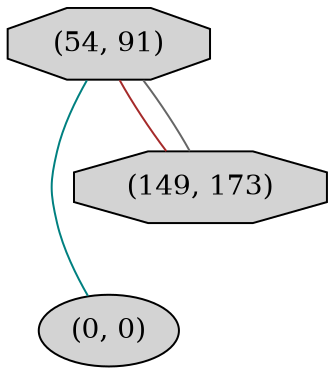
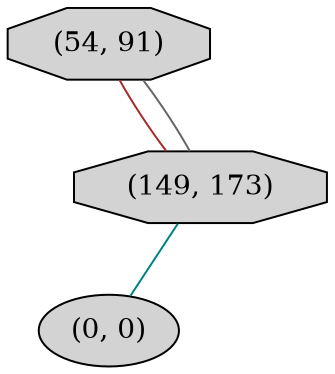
(52, 188) -> (154, 260)
